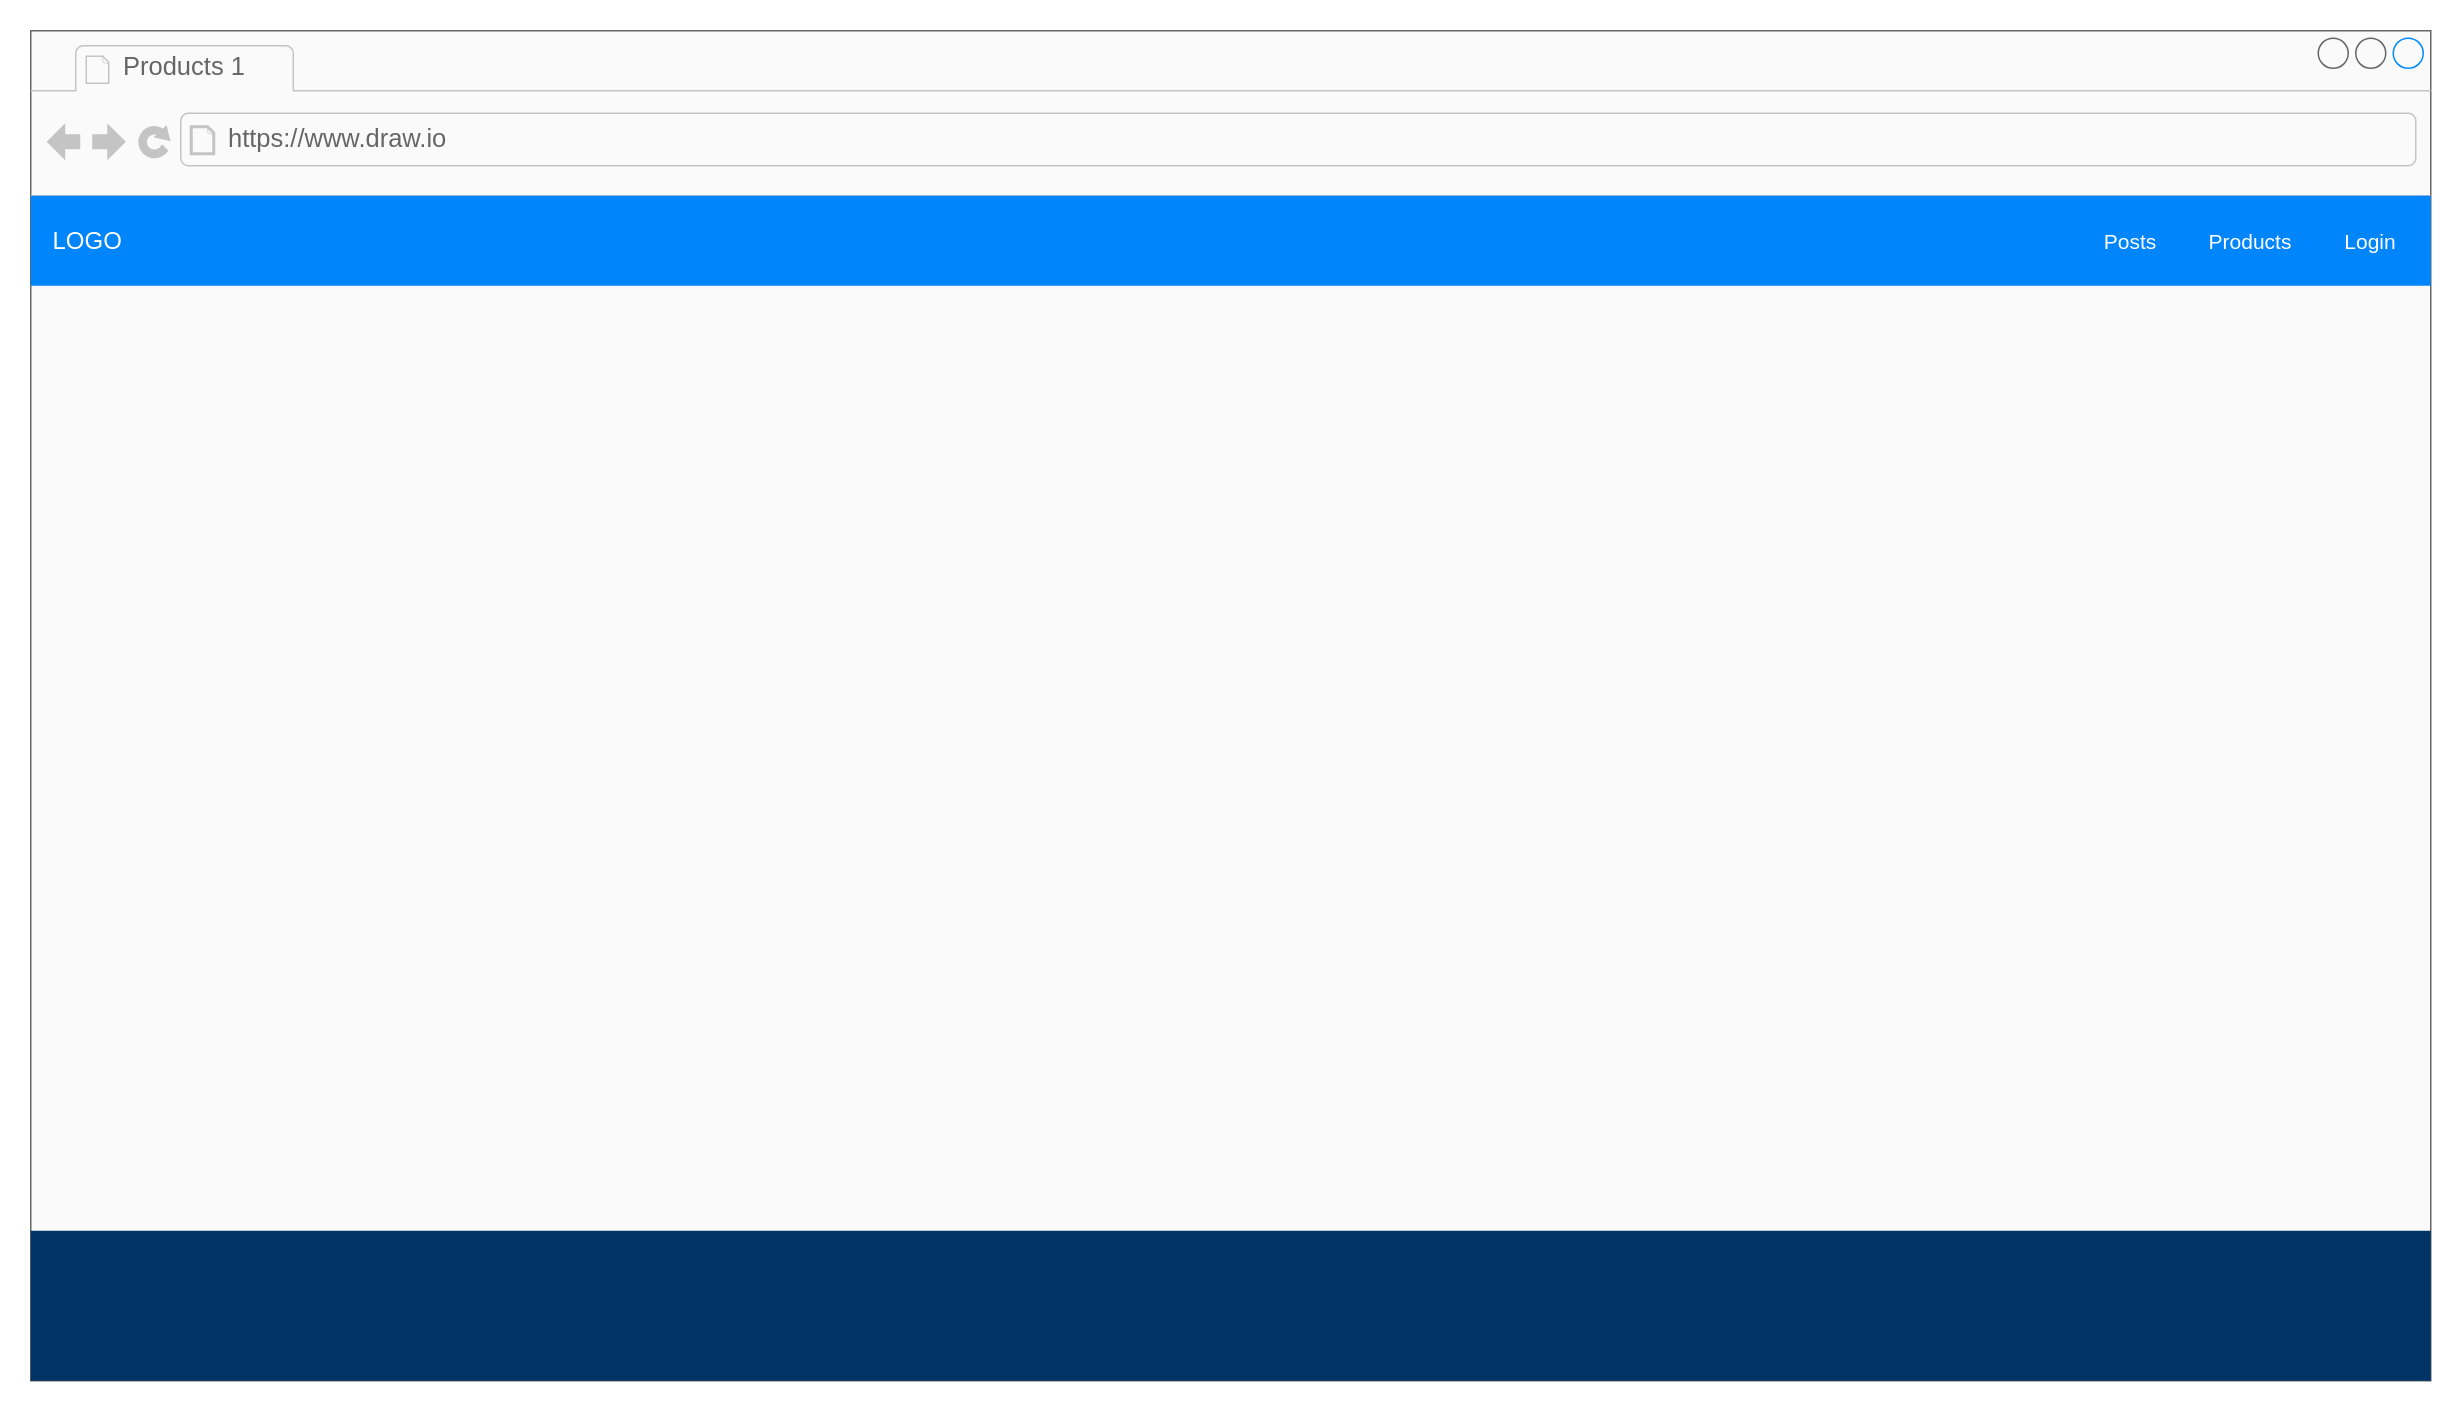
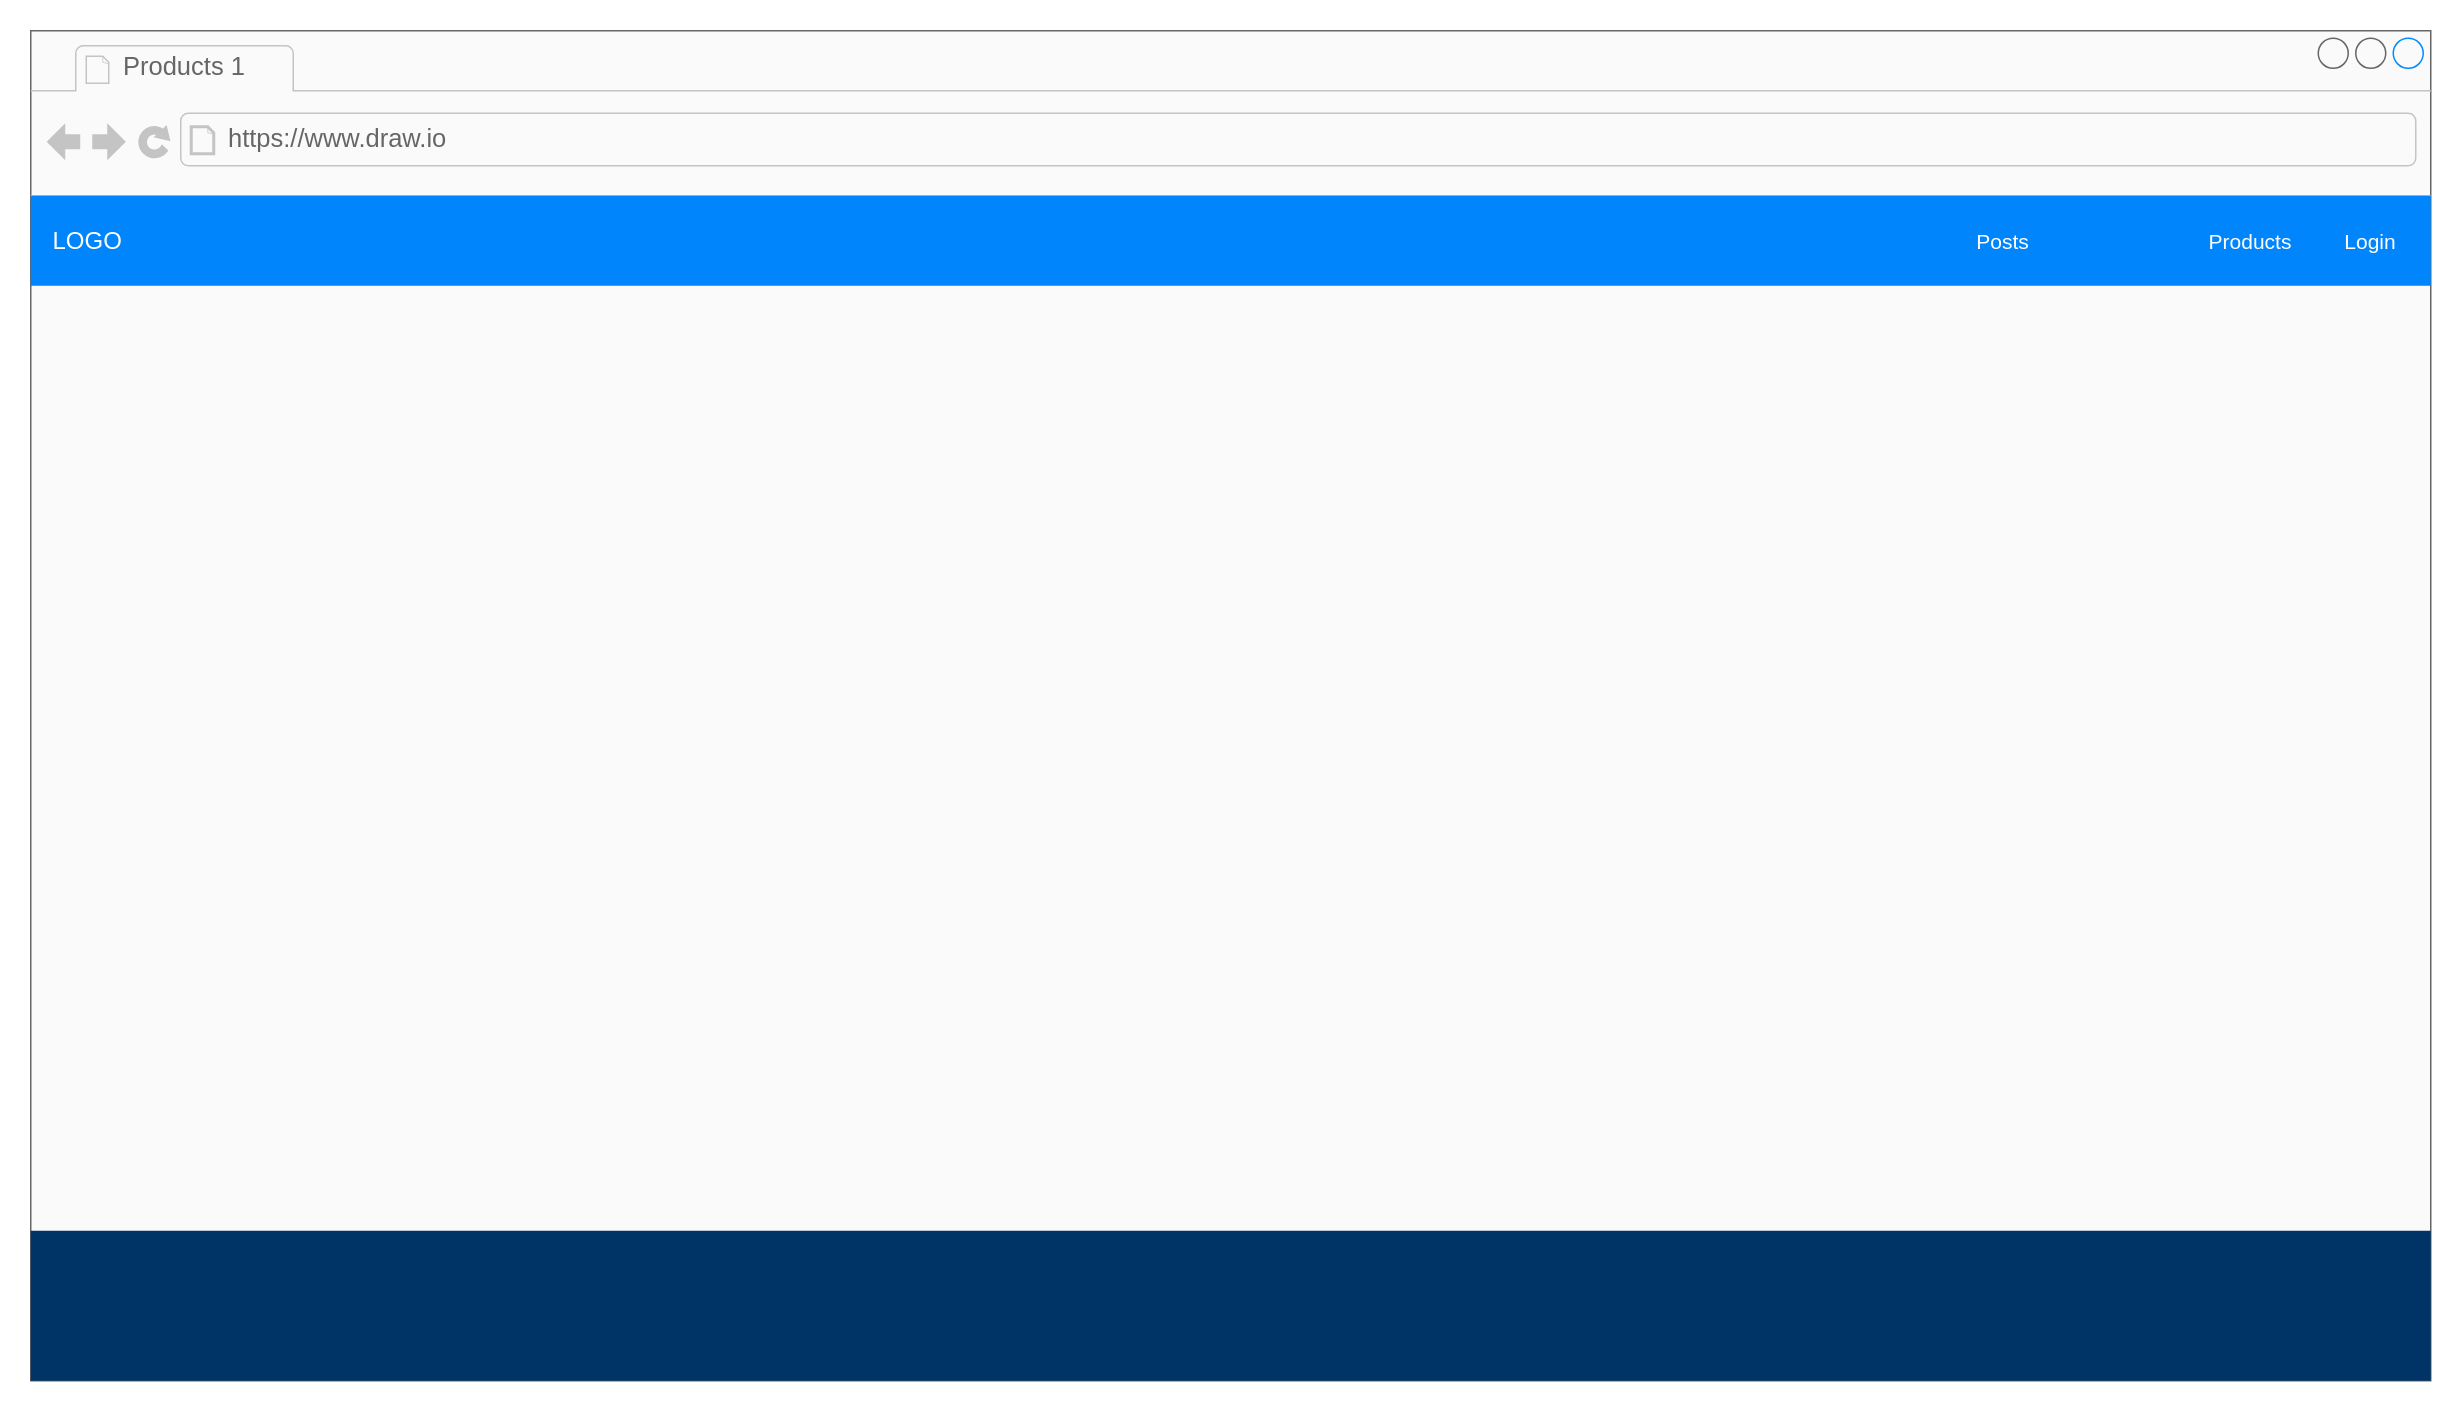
(2131, 241) -> (2003, 241)
